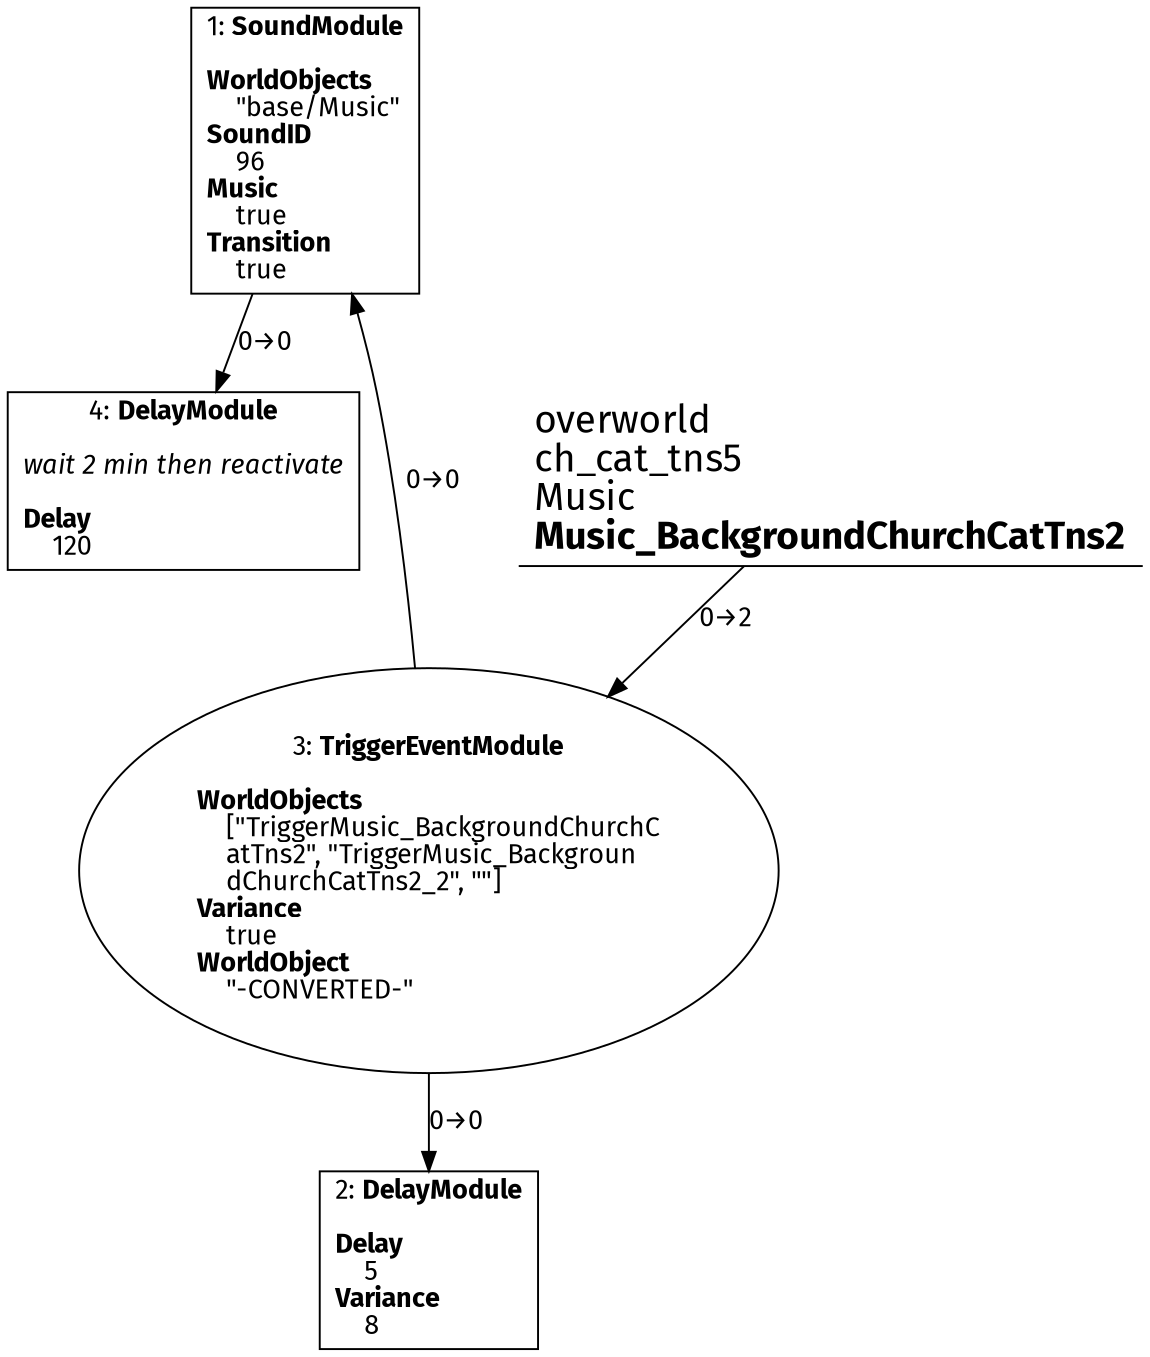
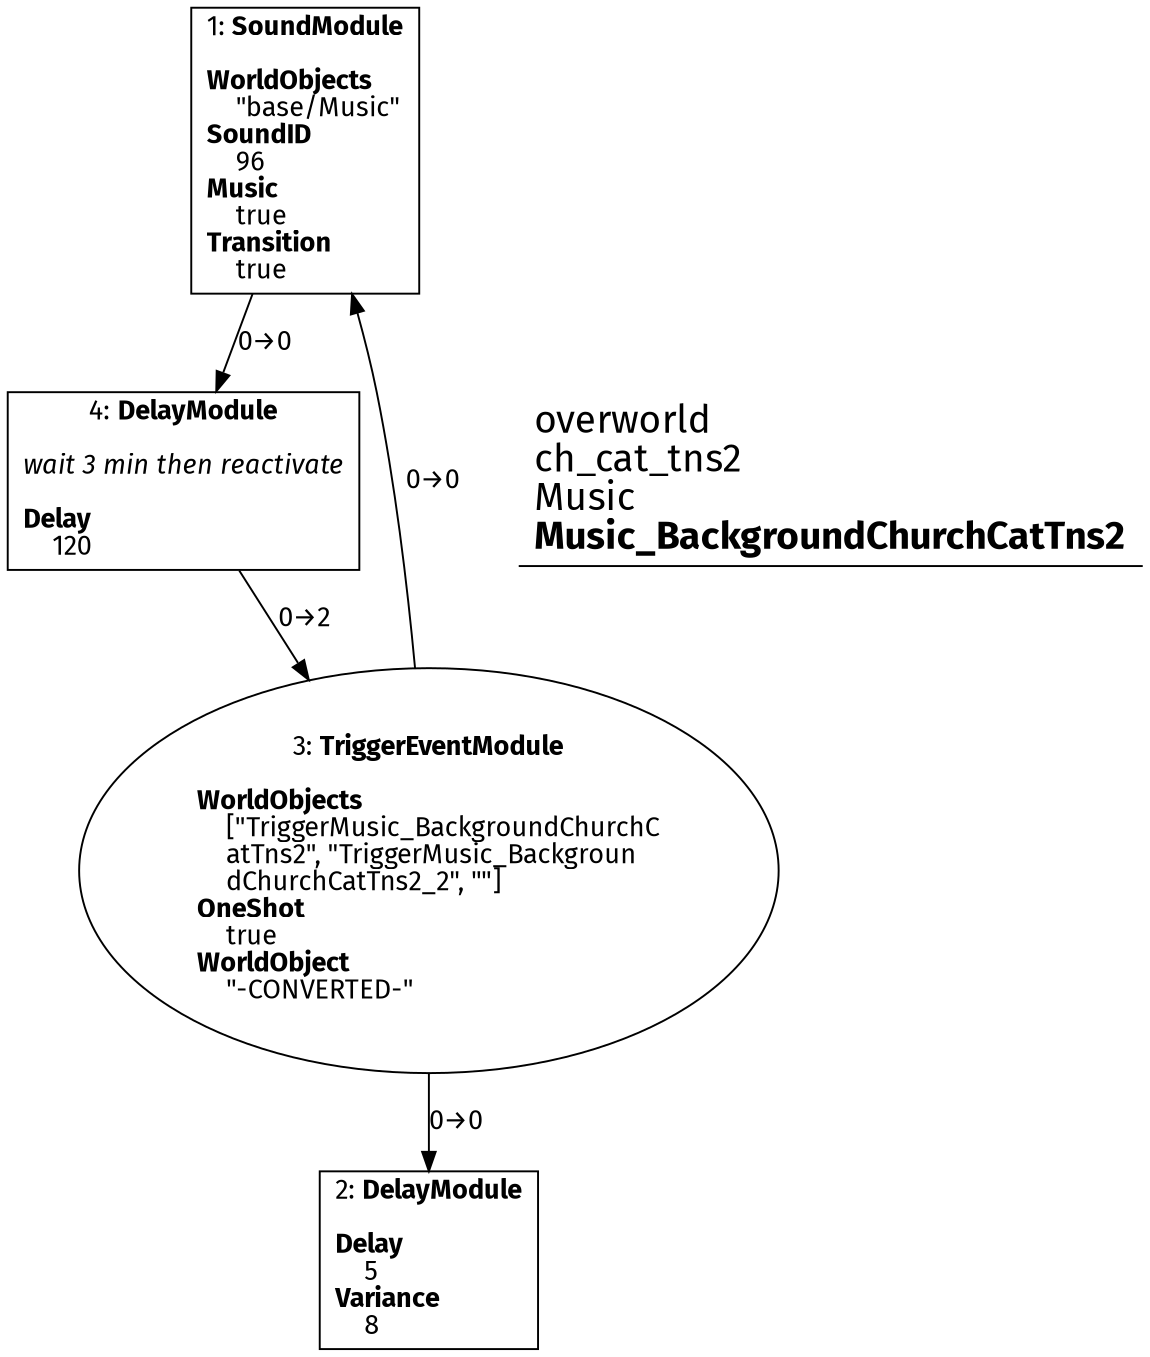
(639, 460) -> (639, 460)
(184, 466) -> (184, 466)
(683, 625) -> (269, 617)
(250, 909) -> (251, 909)
